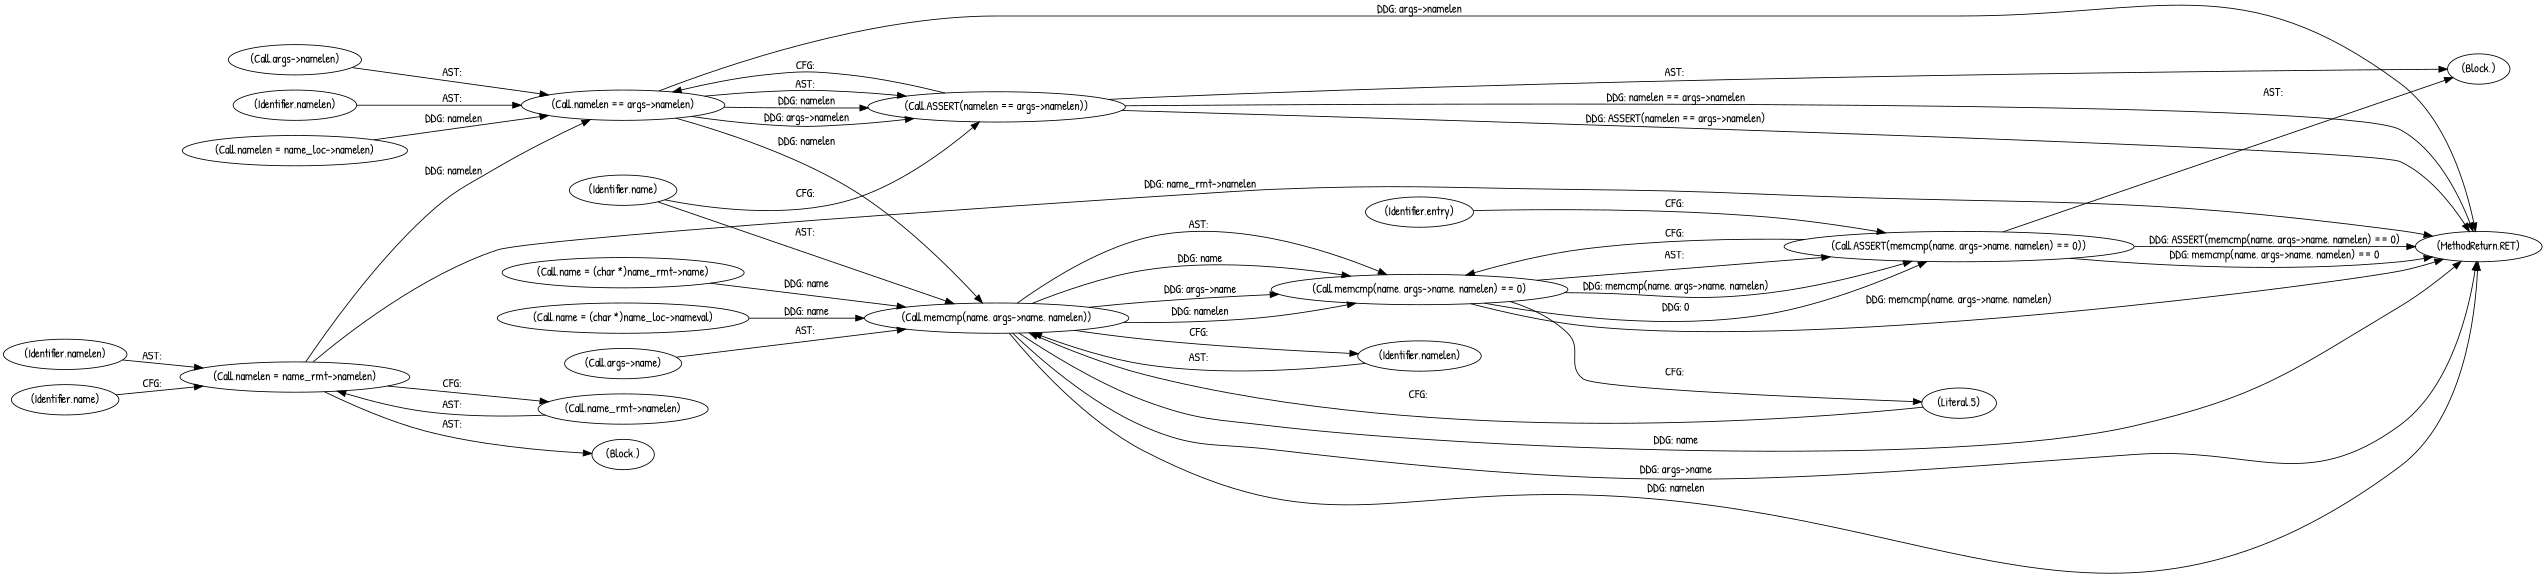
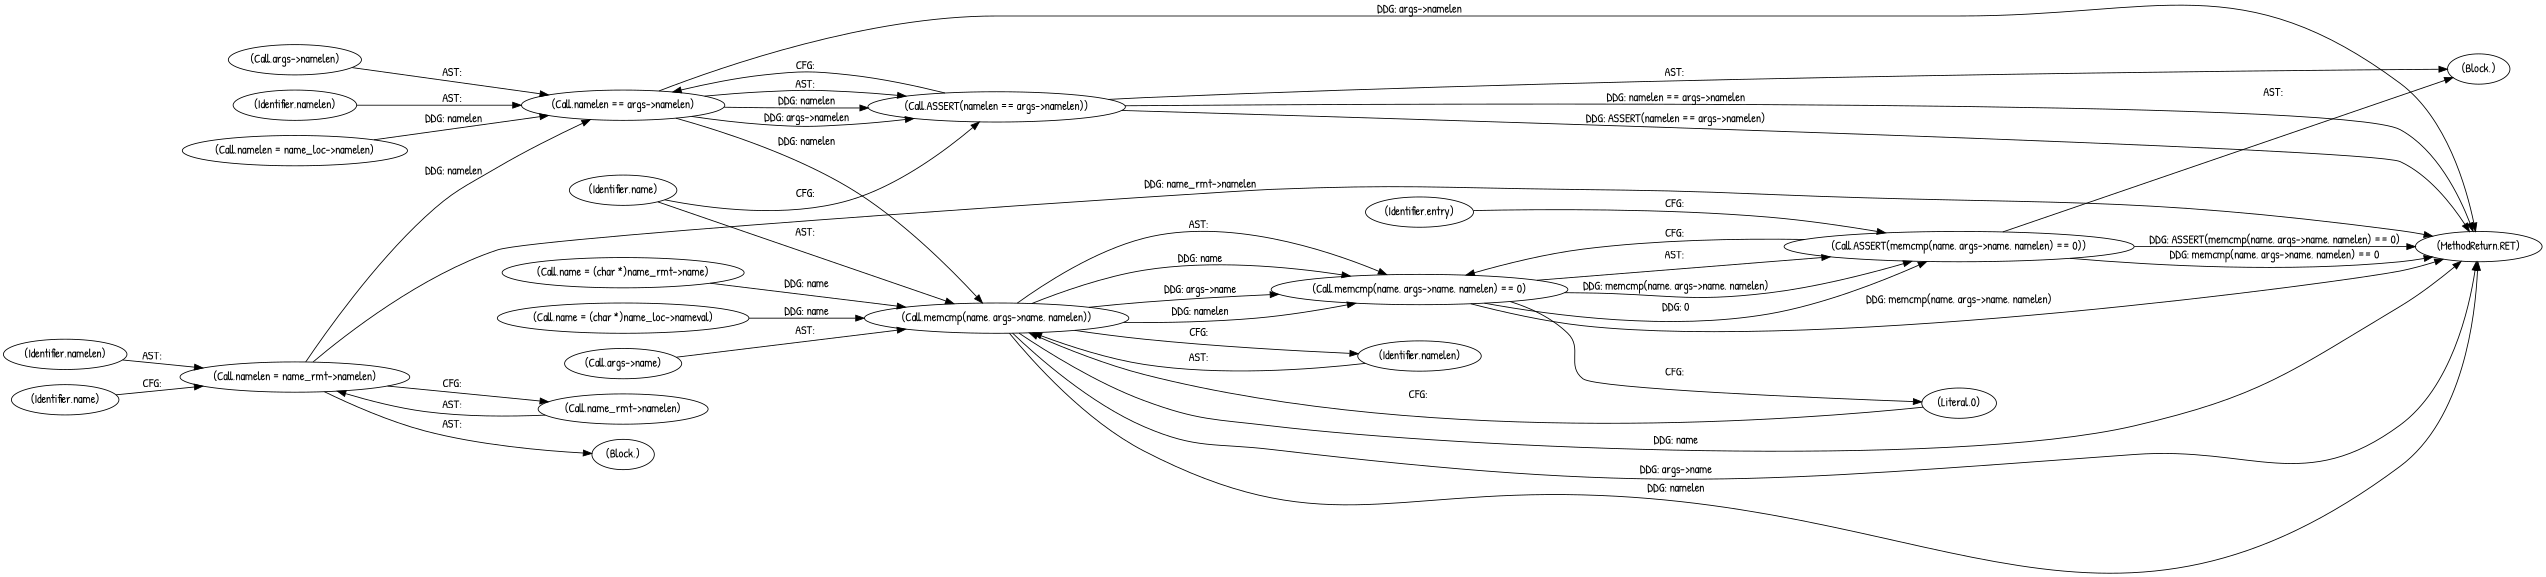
(1959, 403) -> (1959, 403)
